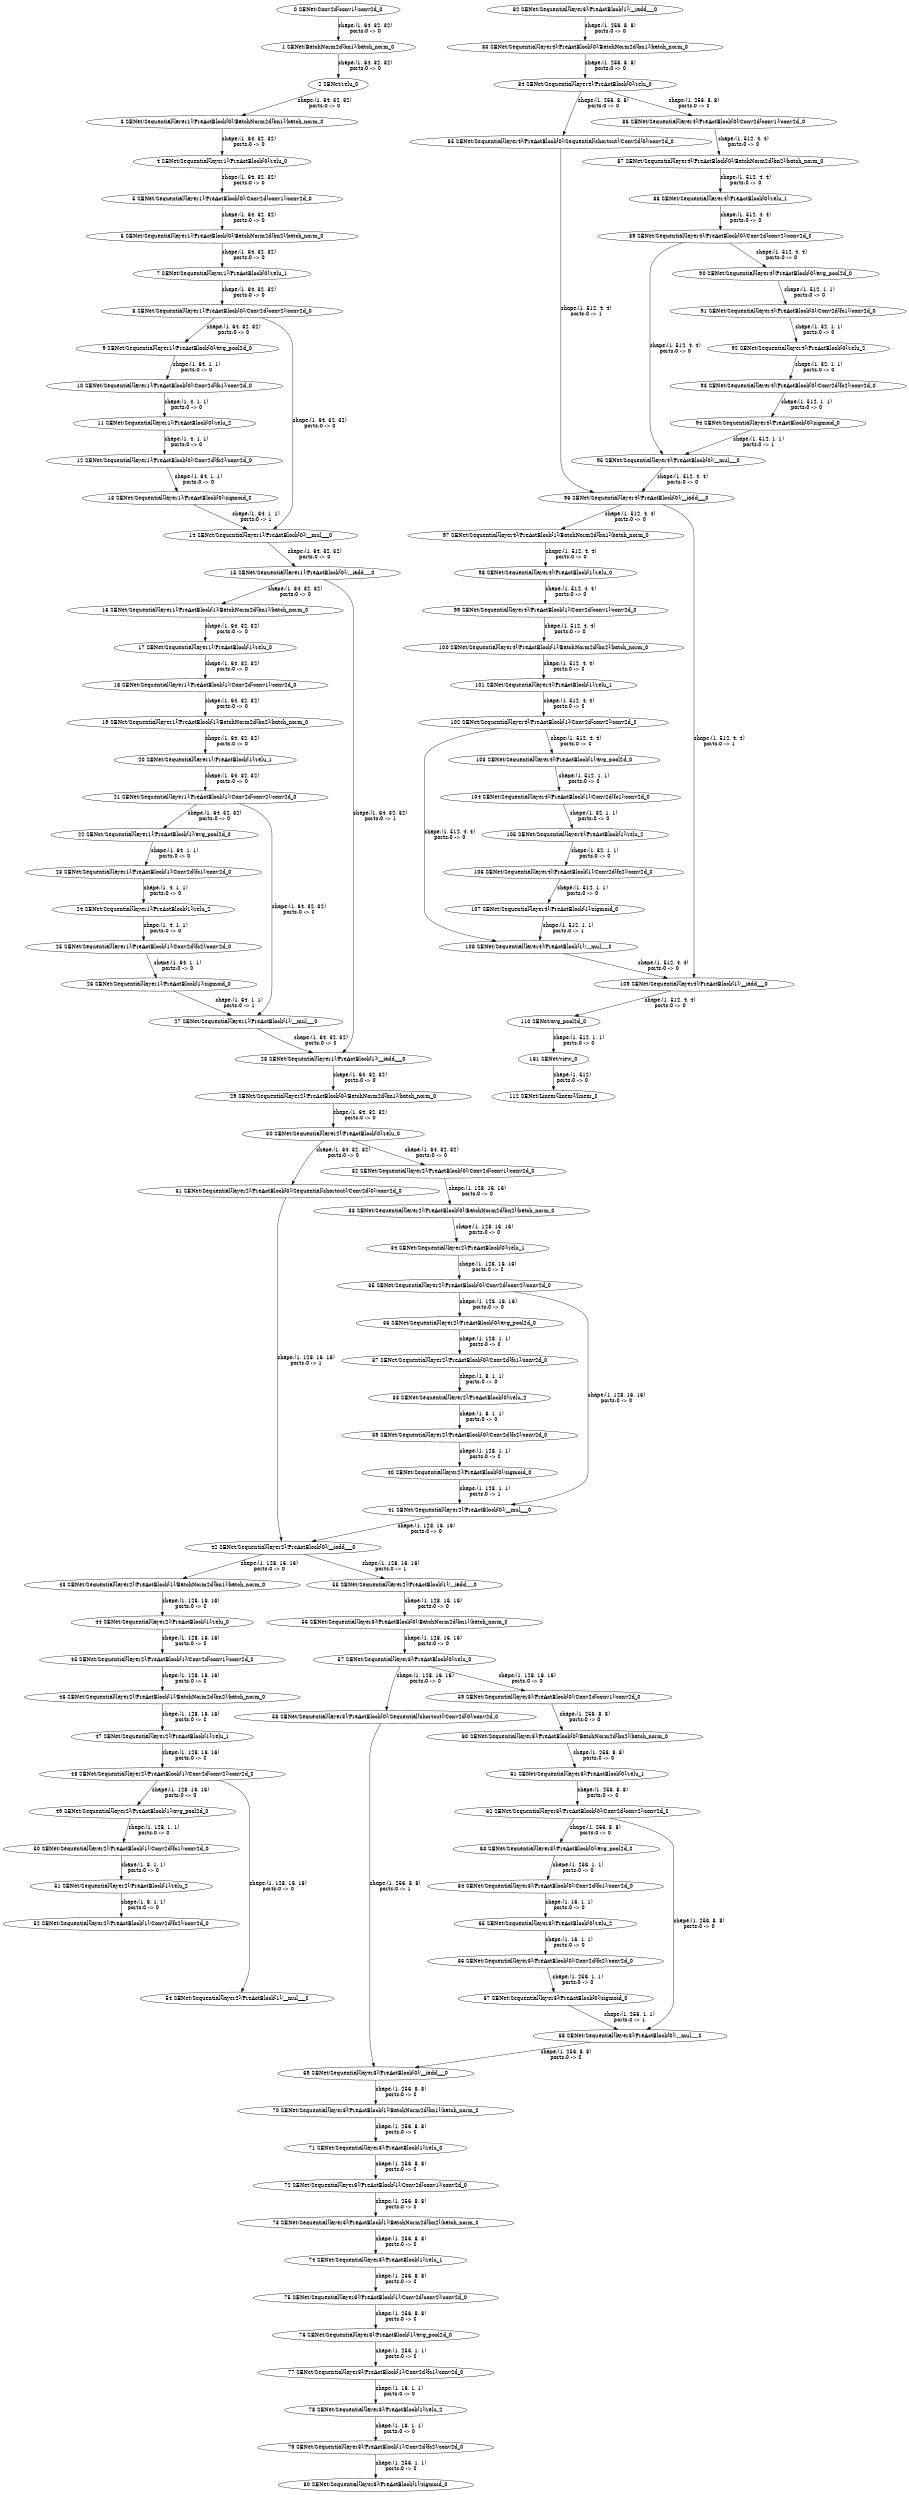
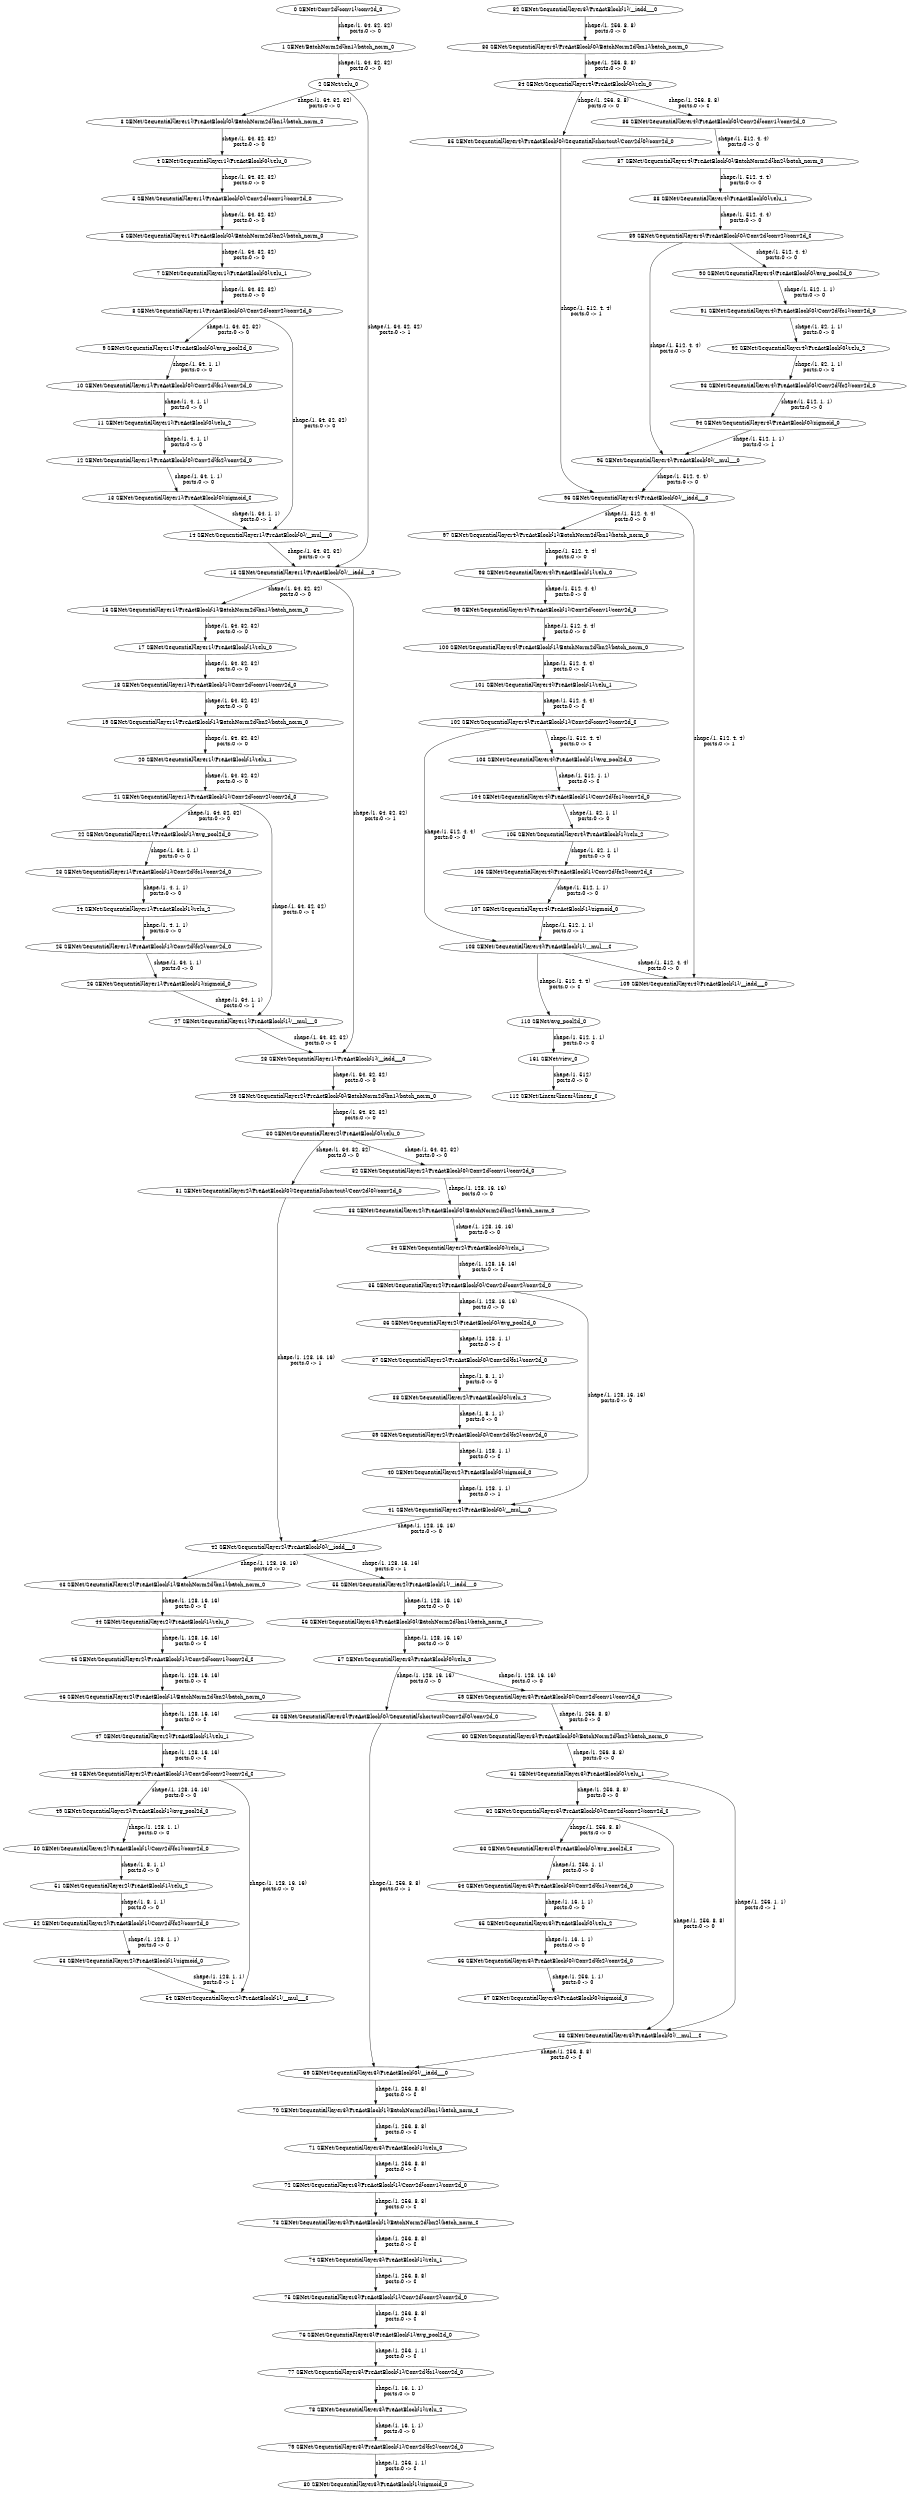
none -> (368, 332)
(625, 1003) -> (538, 984)
none -> (132, 1961)
(591, 2017) -> (735, 1893)
